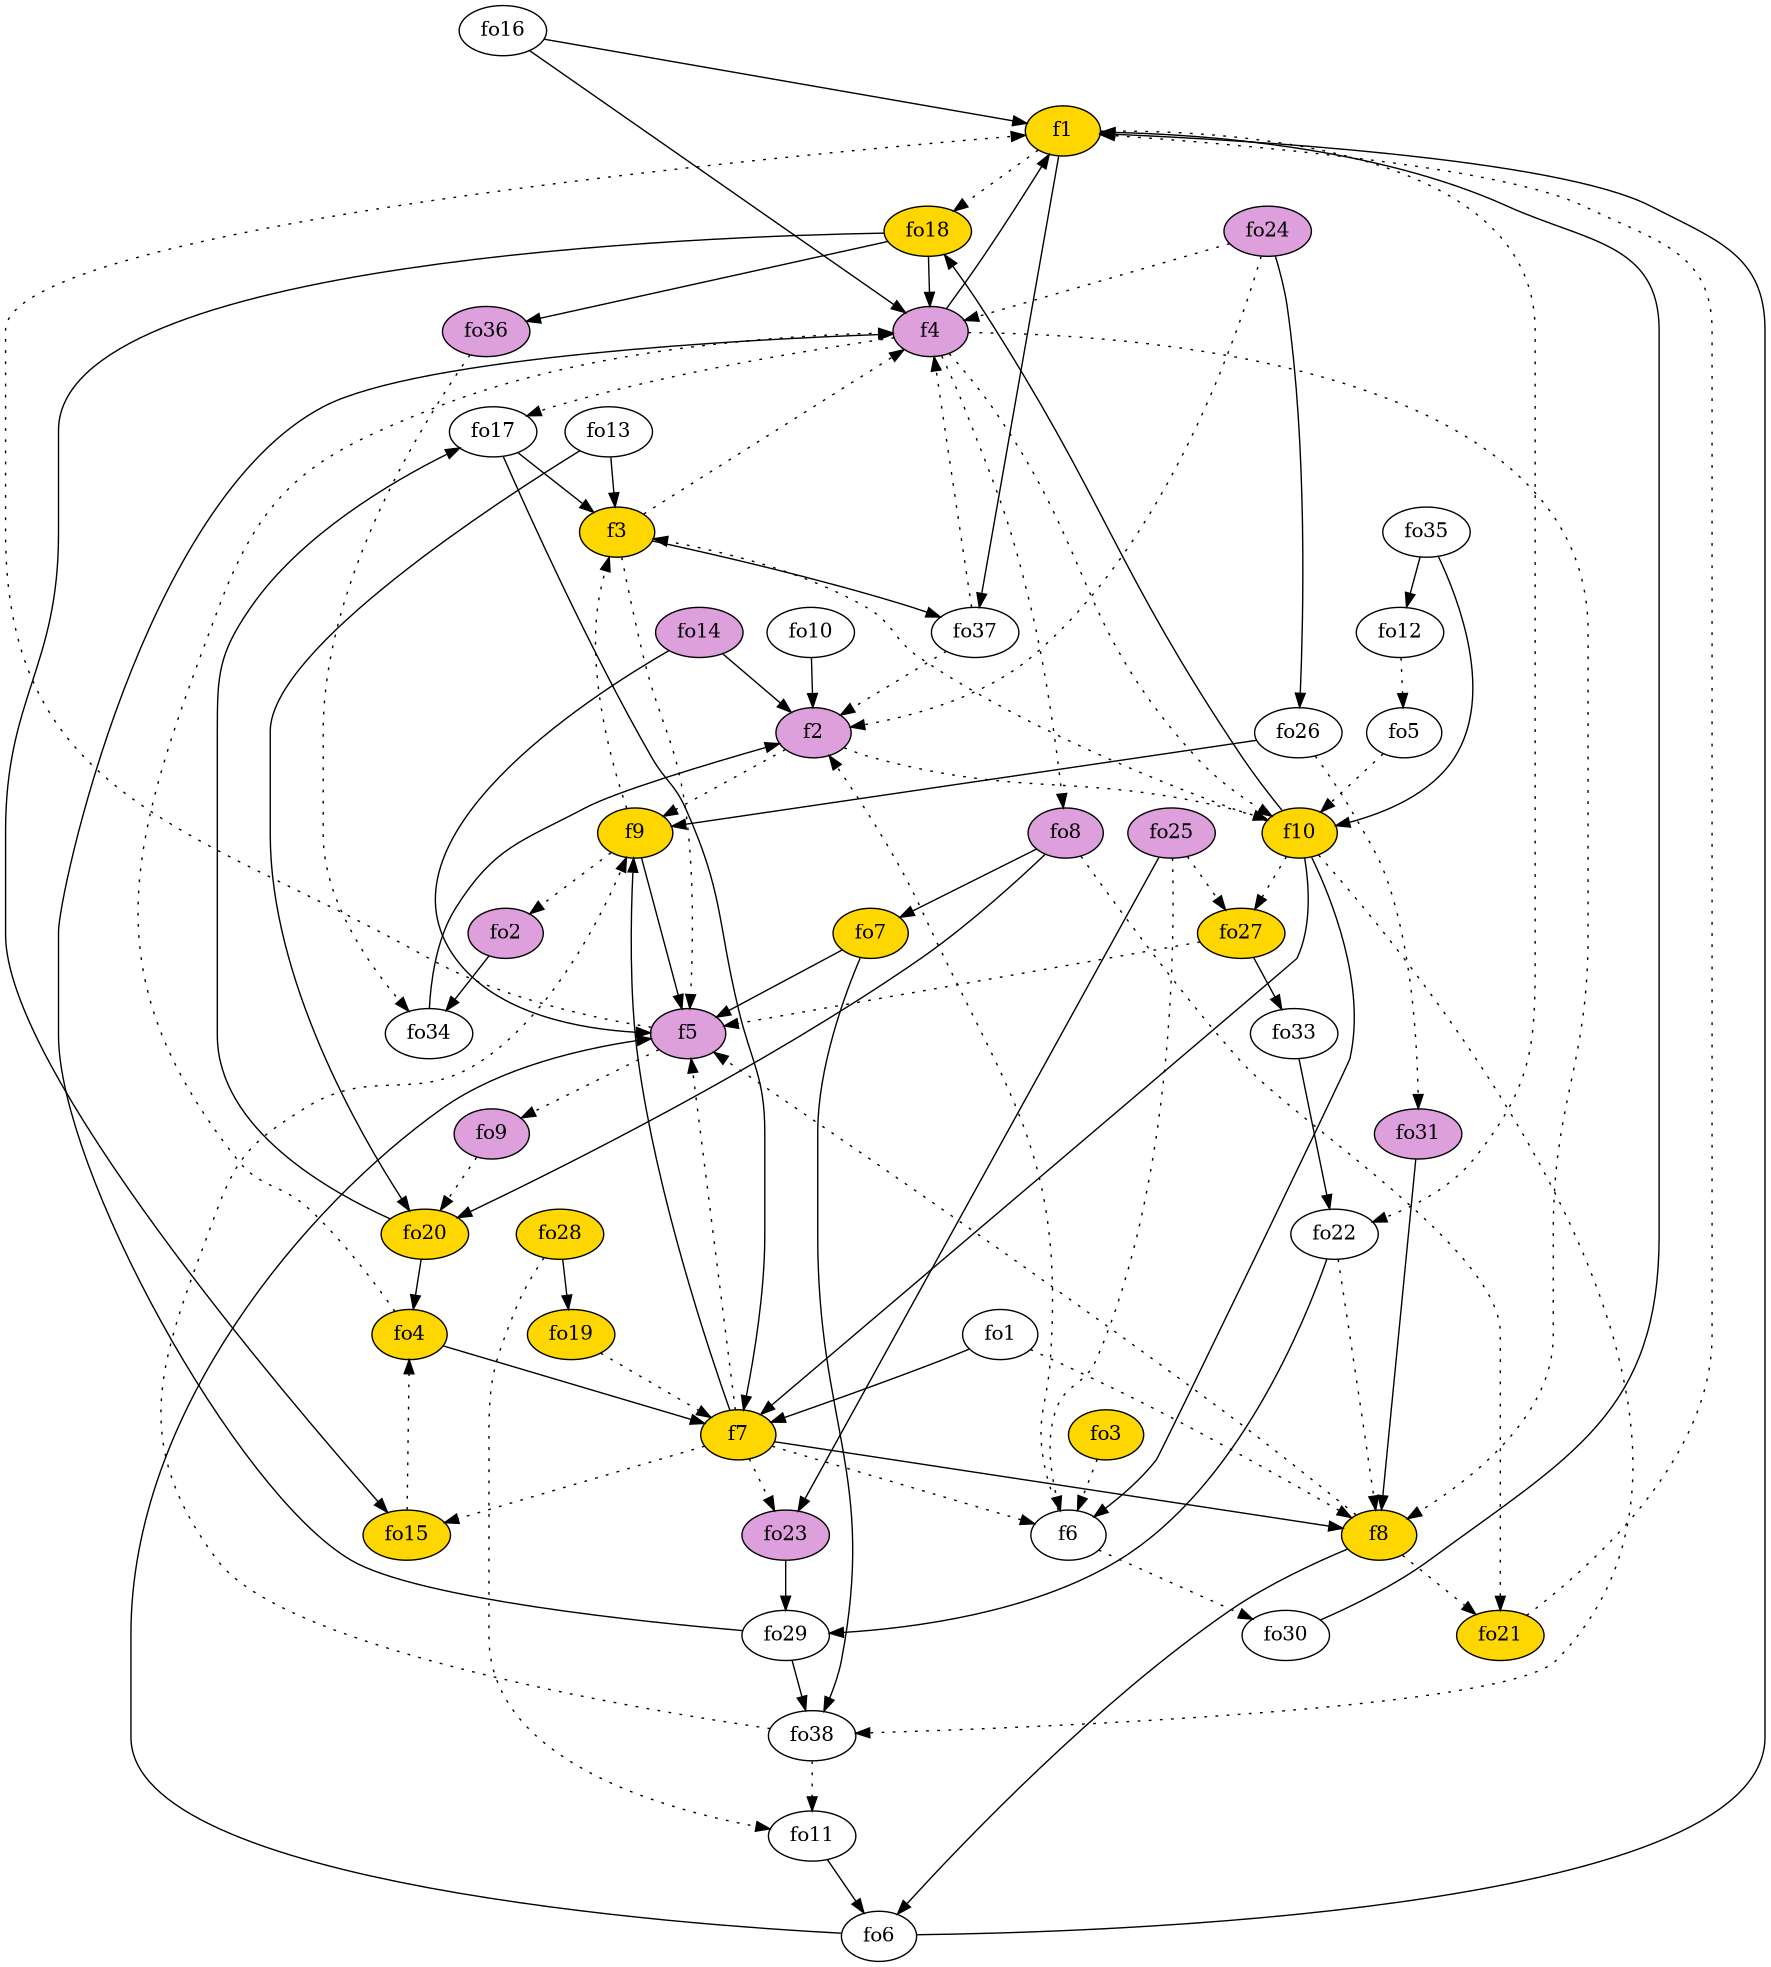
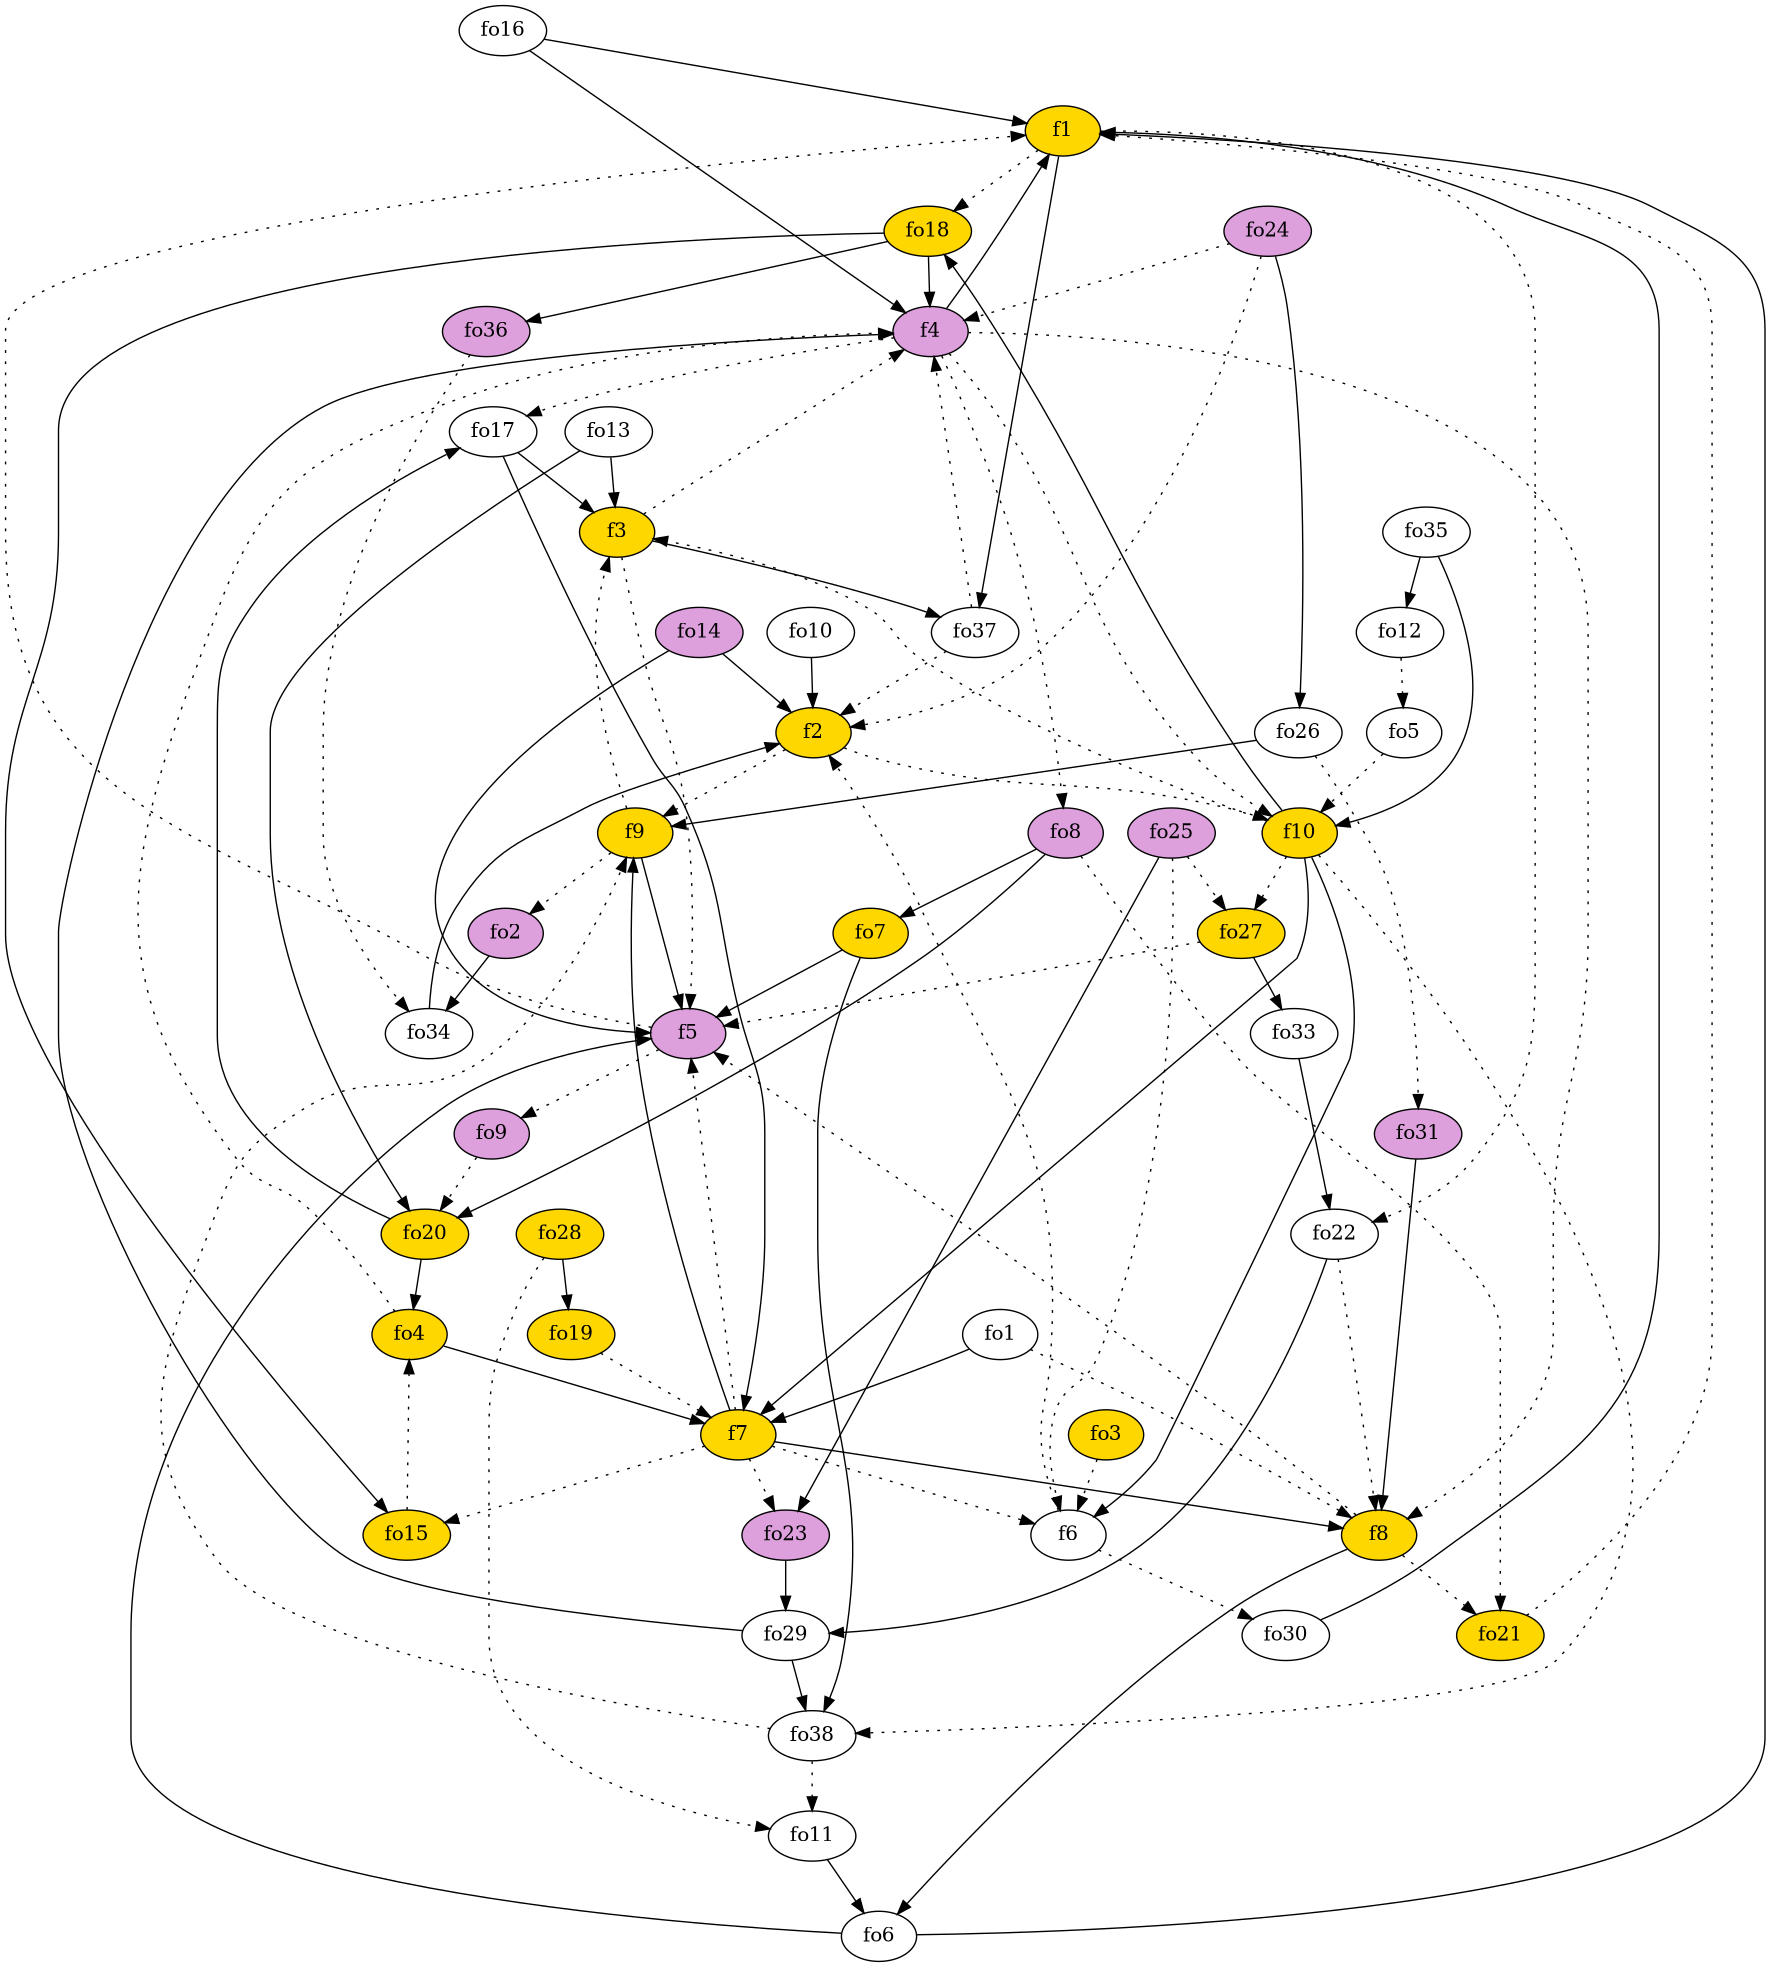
(814, 733) -> (814, 733)
